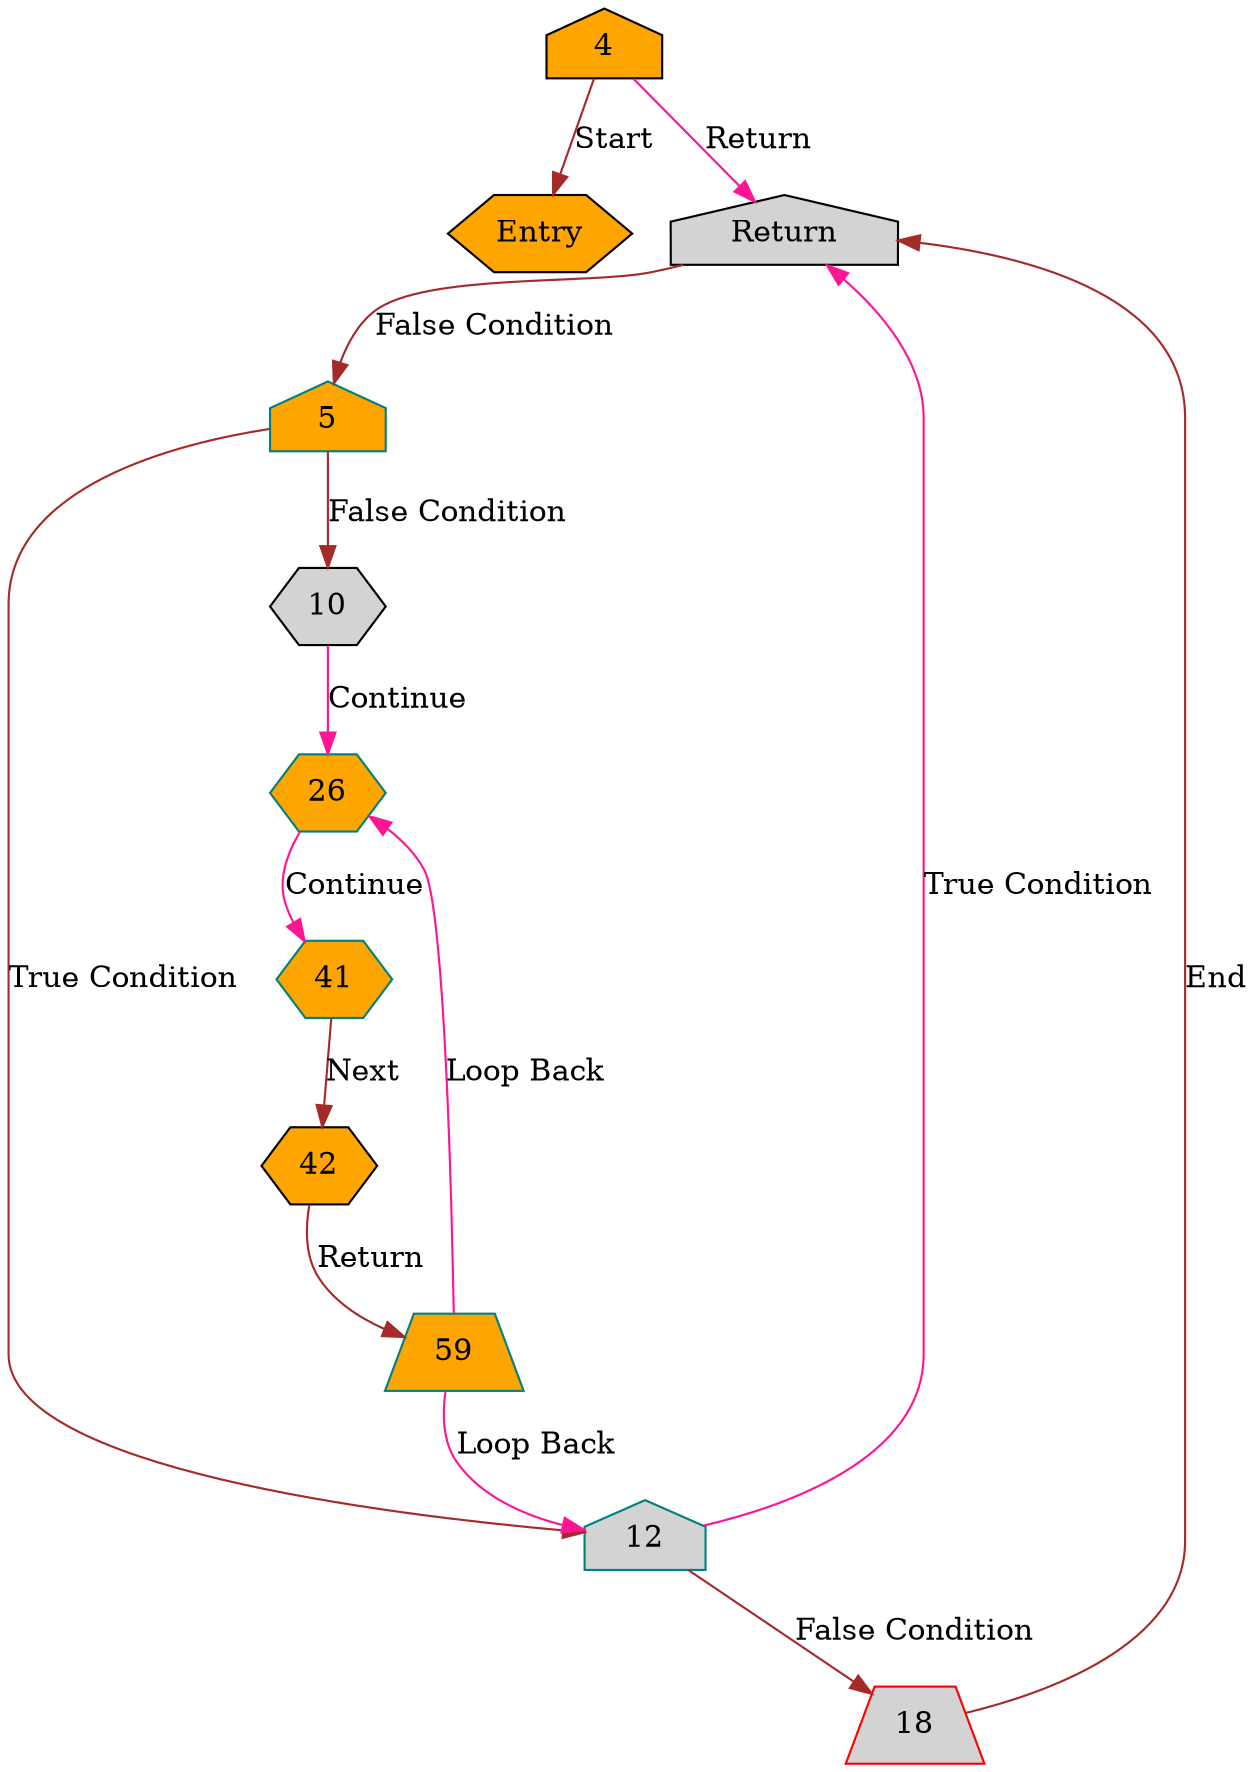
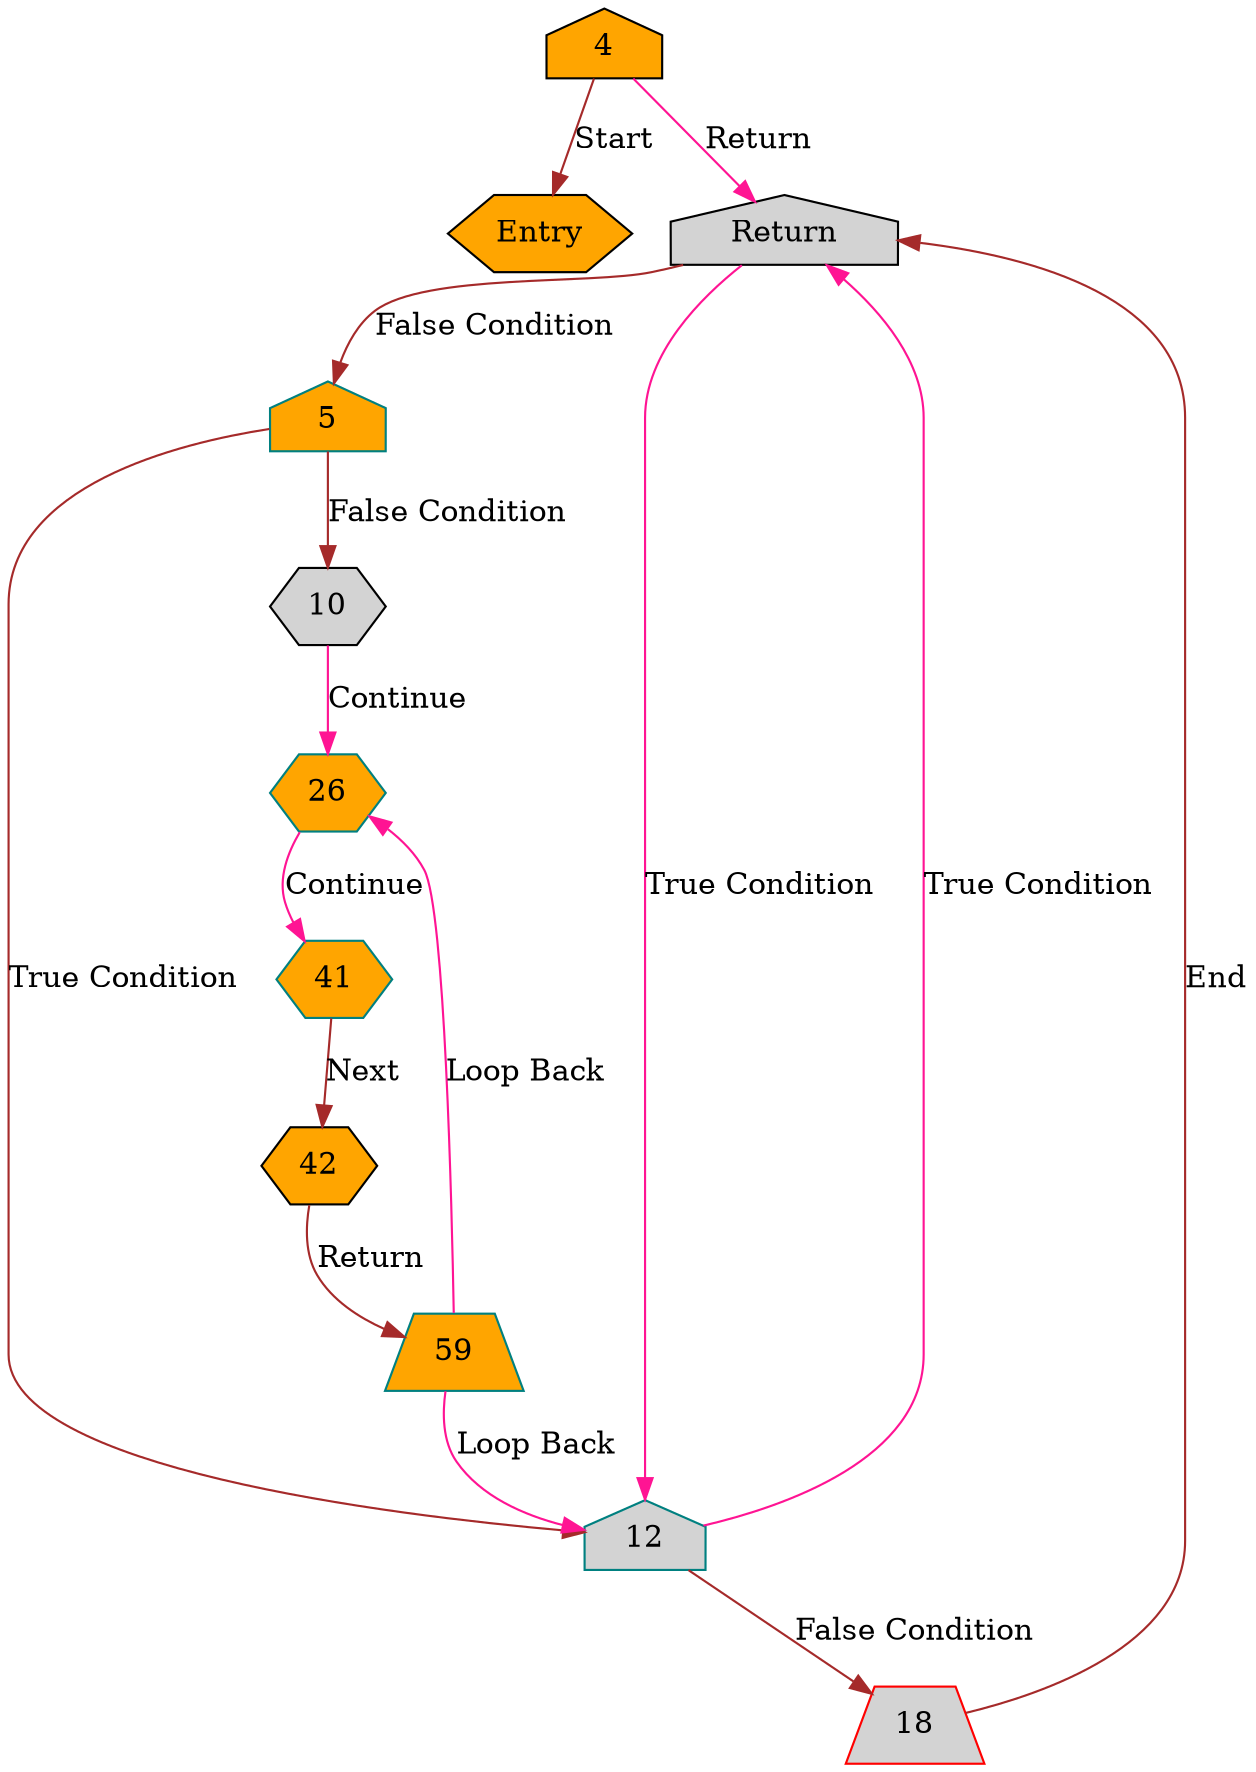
none -> (645, 855)
